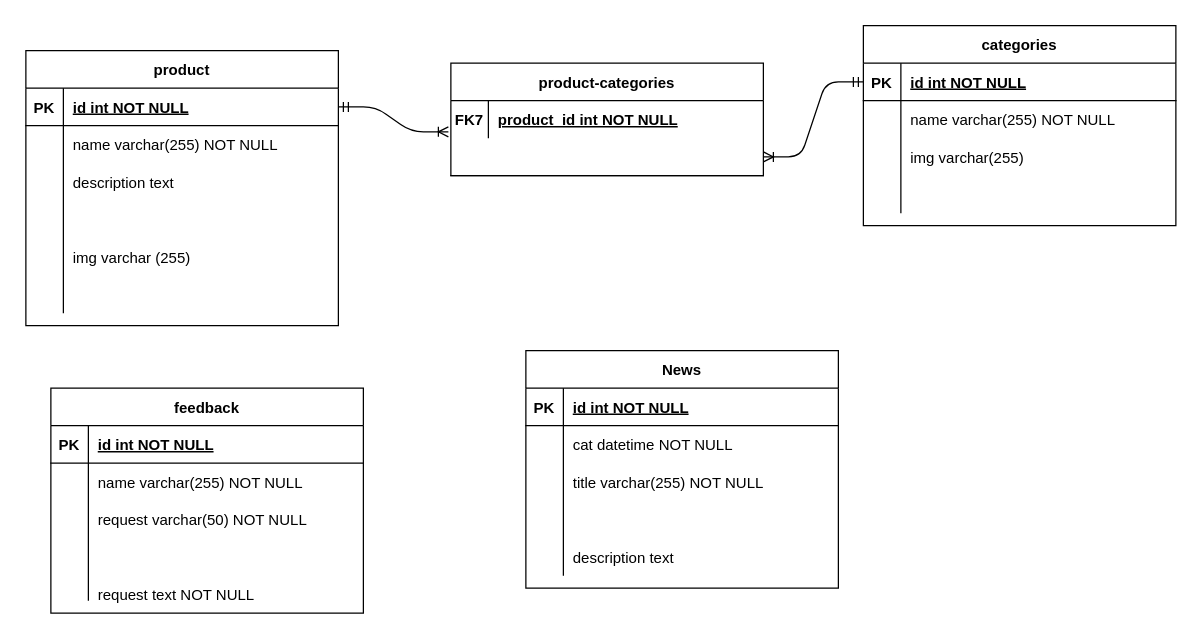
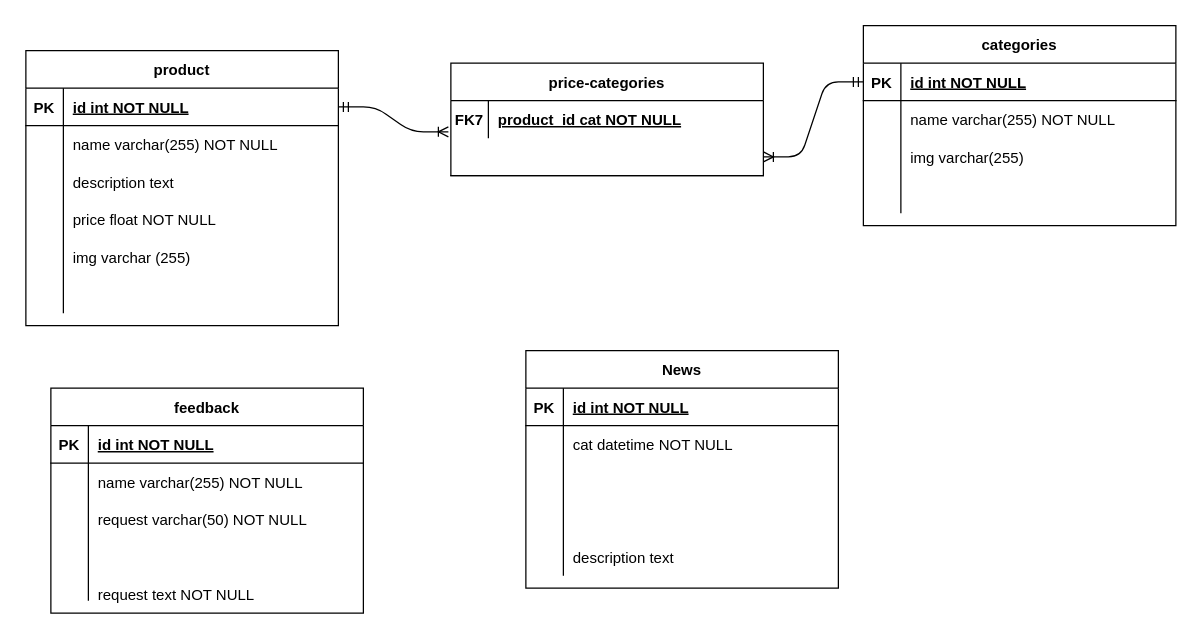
(606, 83) -> (606, 83)
(584, 120) -> (586, 120)
none -> (201, 219)
(701, 482) -> none
